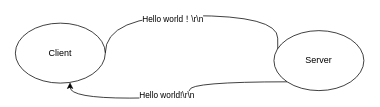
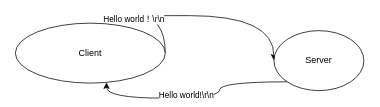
(60, 53) -> (90, 53)
